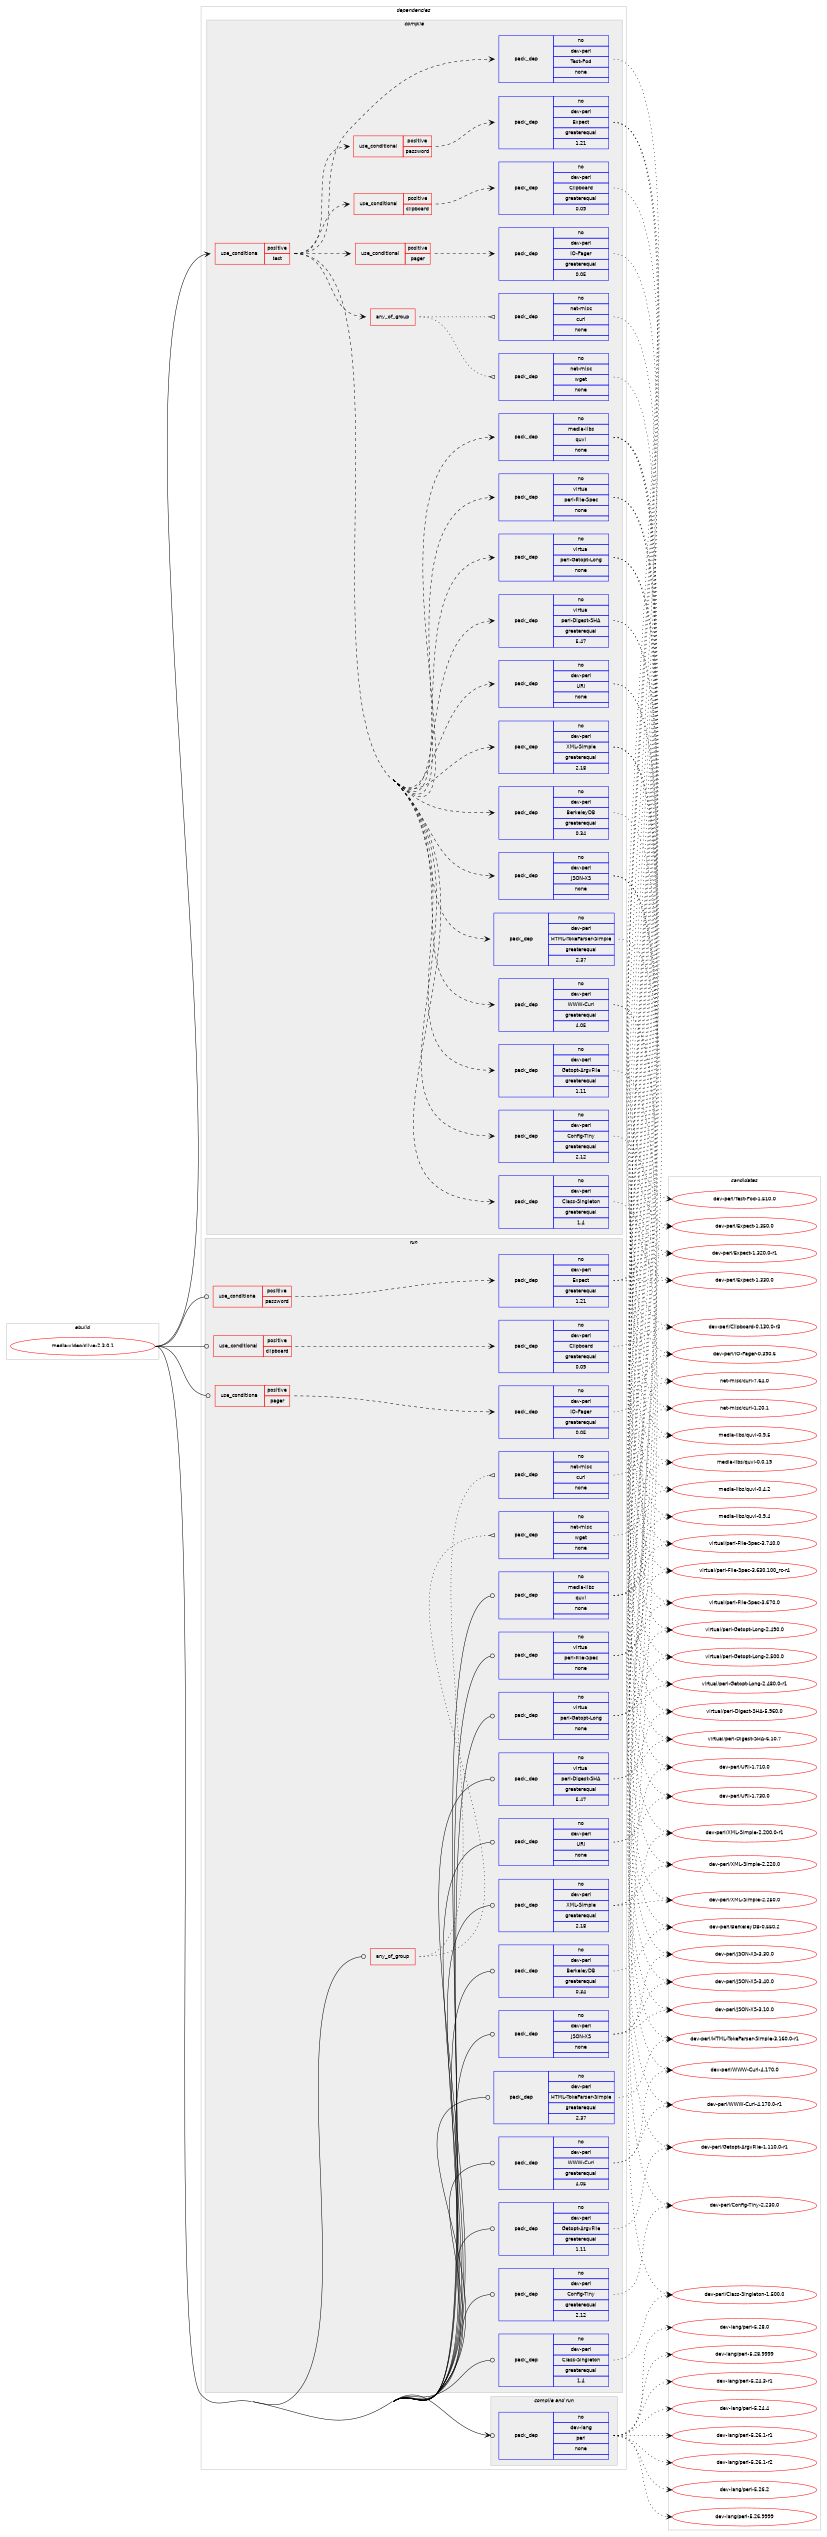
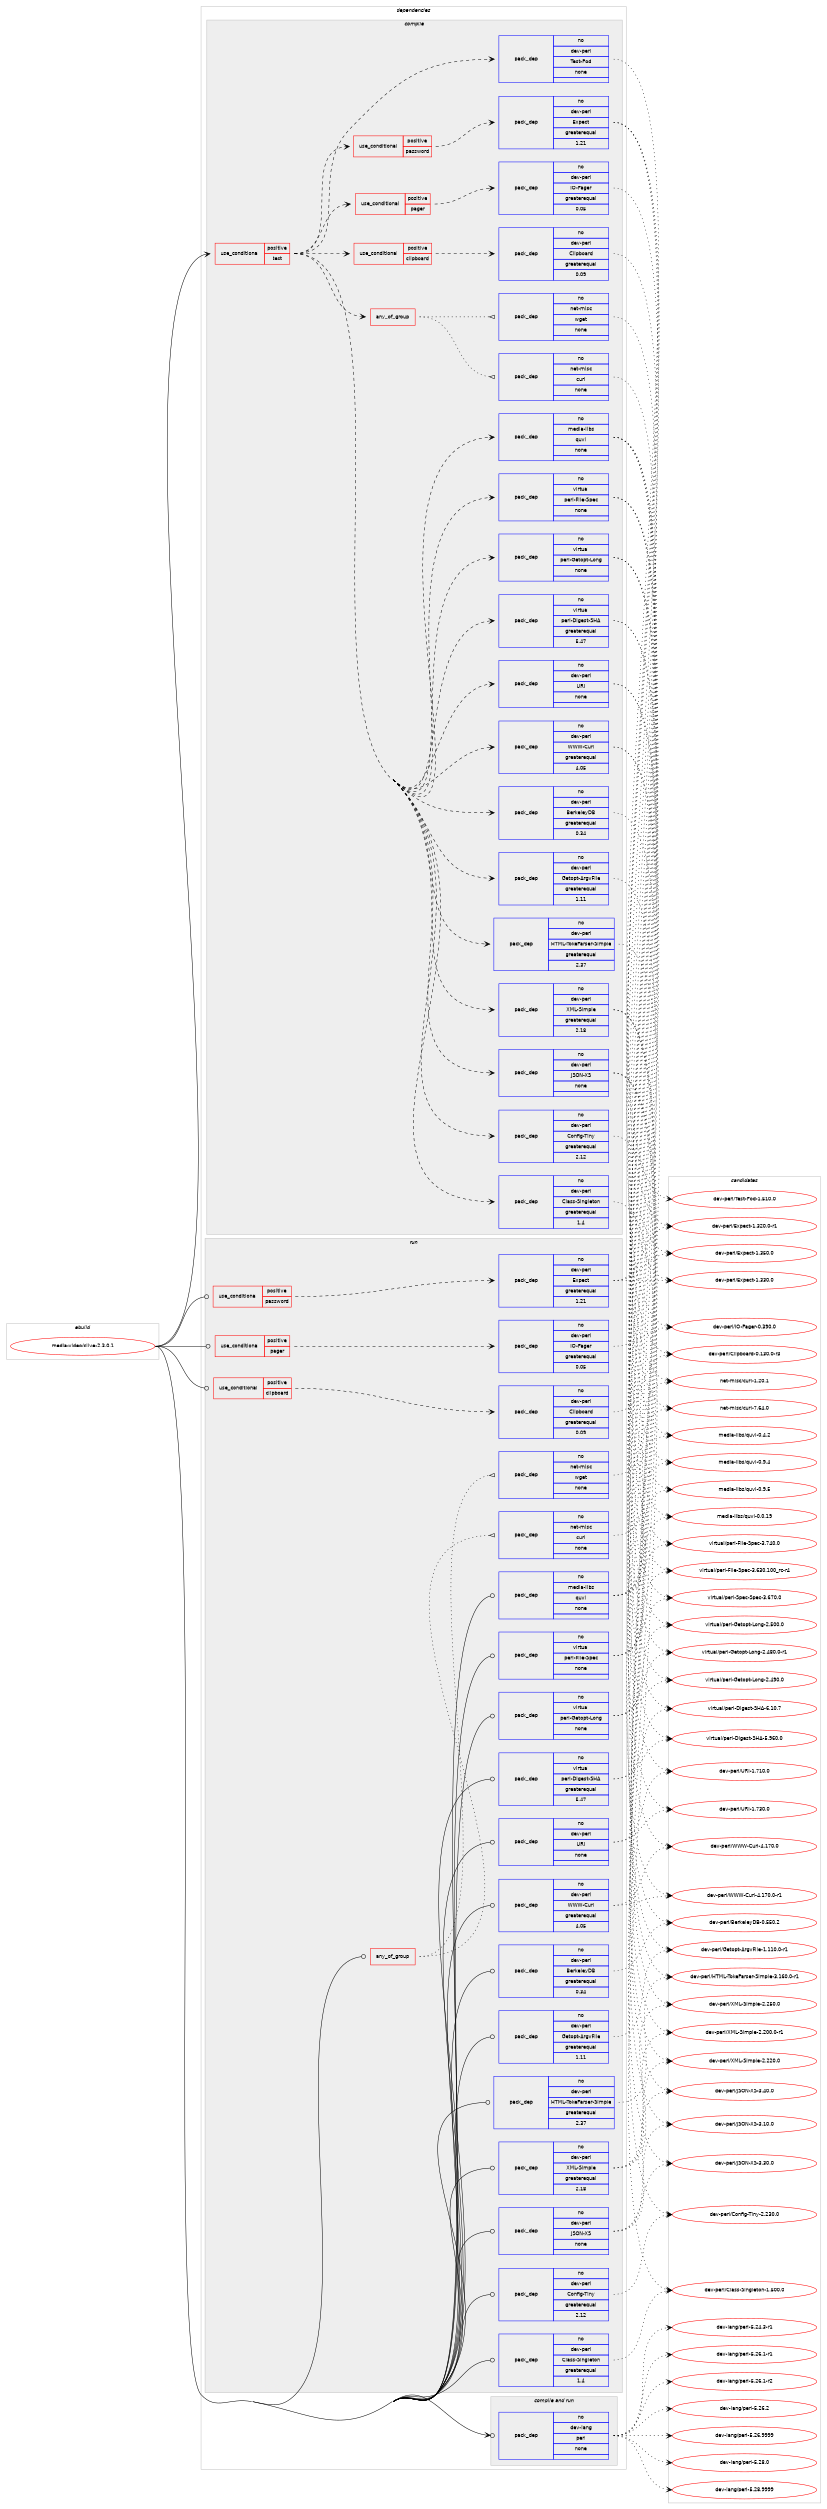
(745, 1354) -> (745, 1327)
(745, 1603) -> (745, 1598)
(745, 2409) -> none
